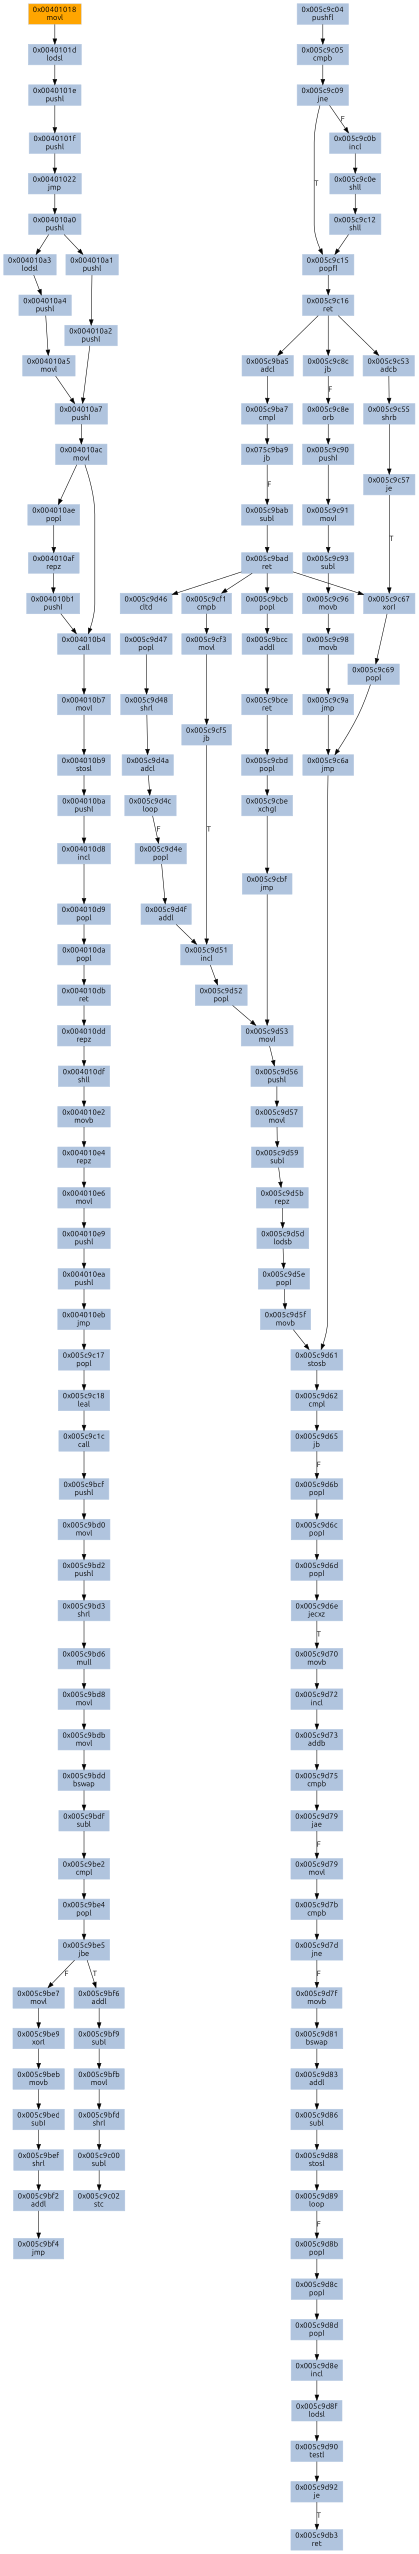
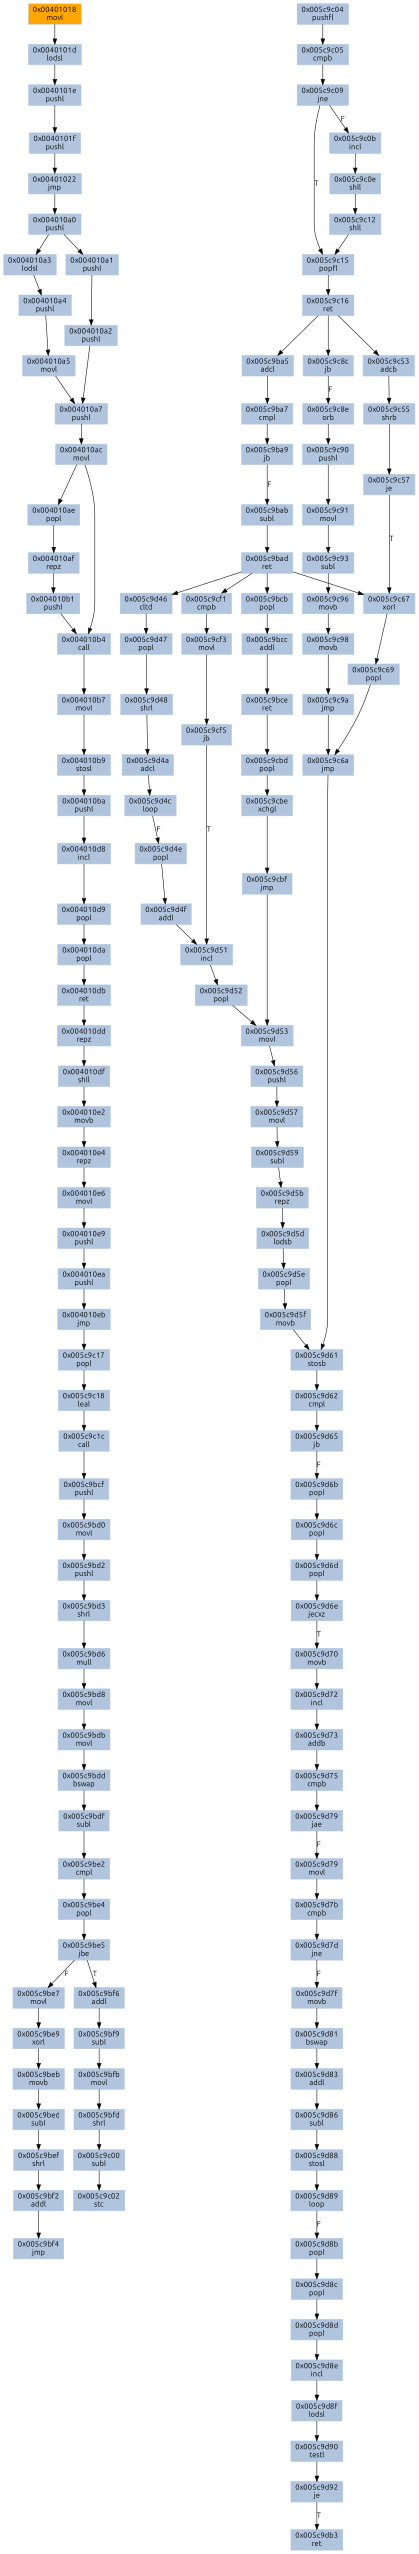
(267, 454) -> (267, 454)
none -> (146, 621)
